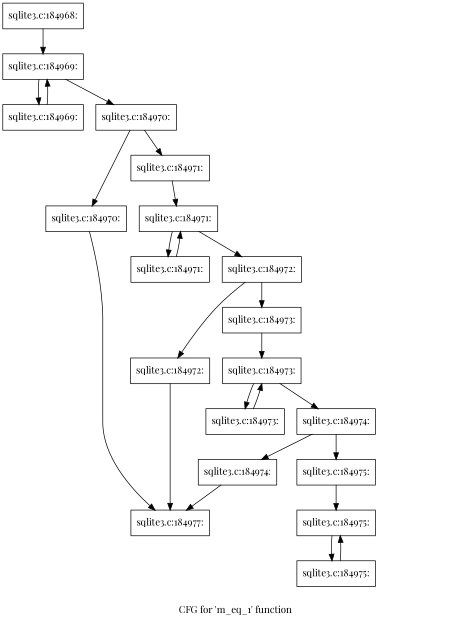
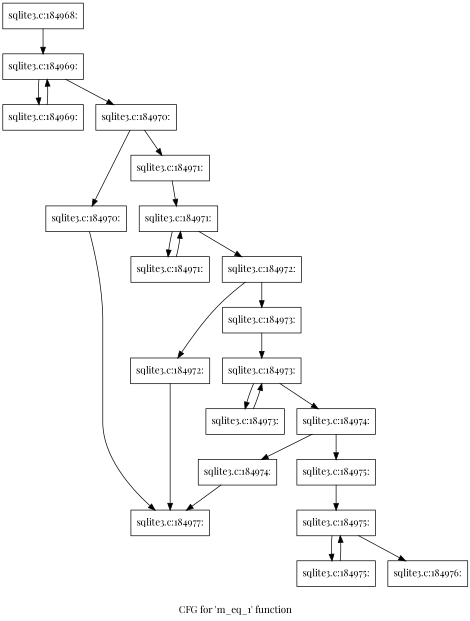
none -> (428, 574)
